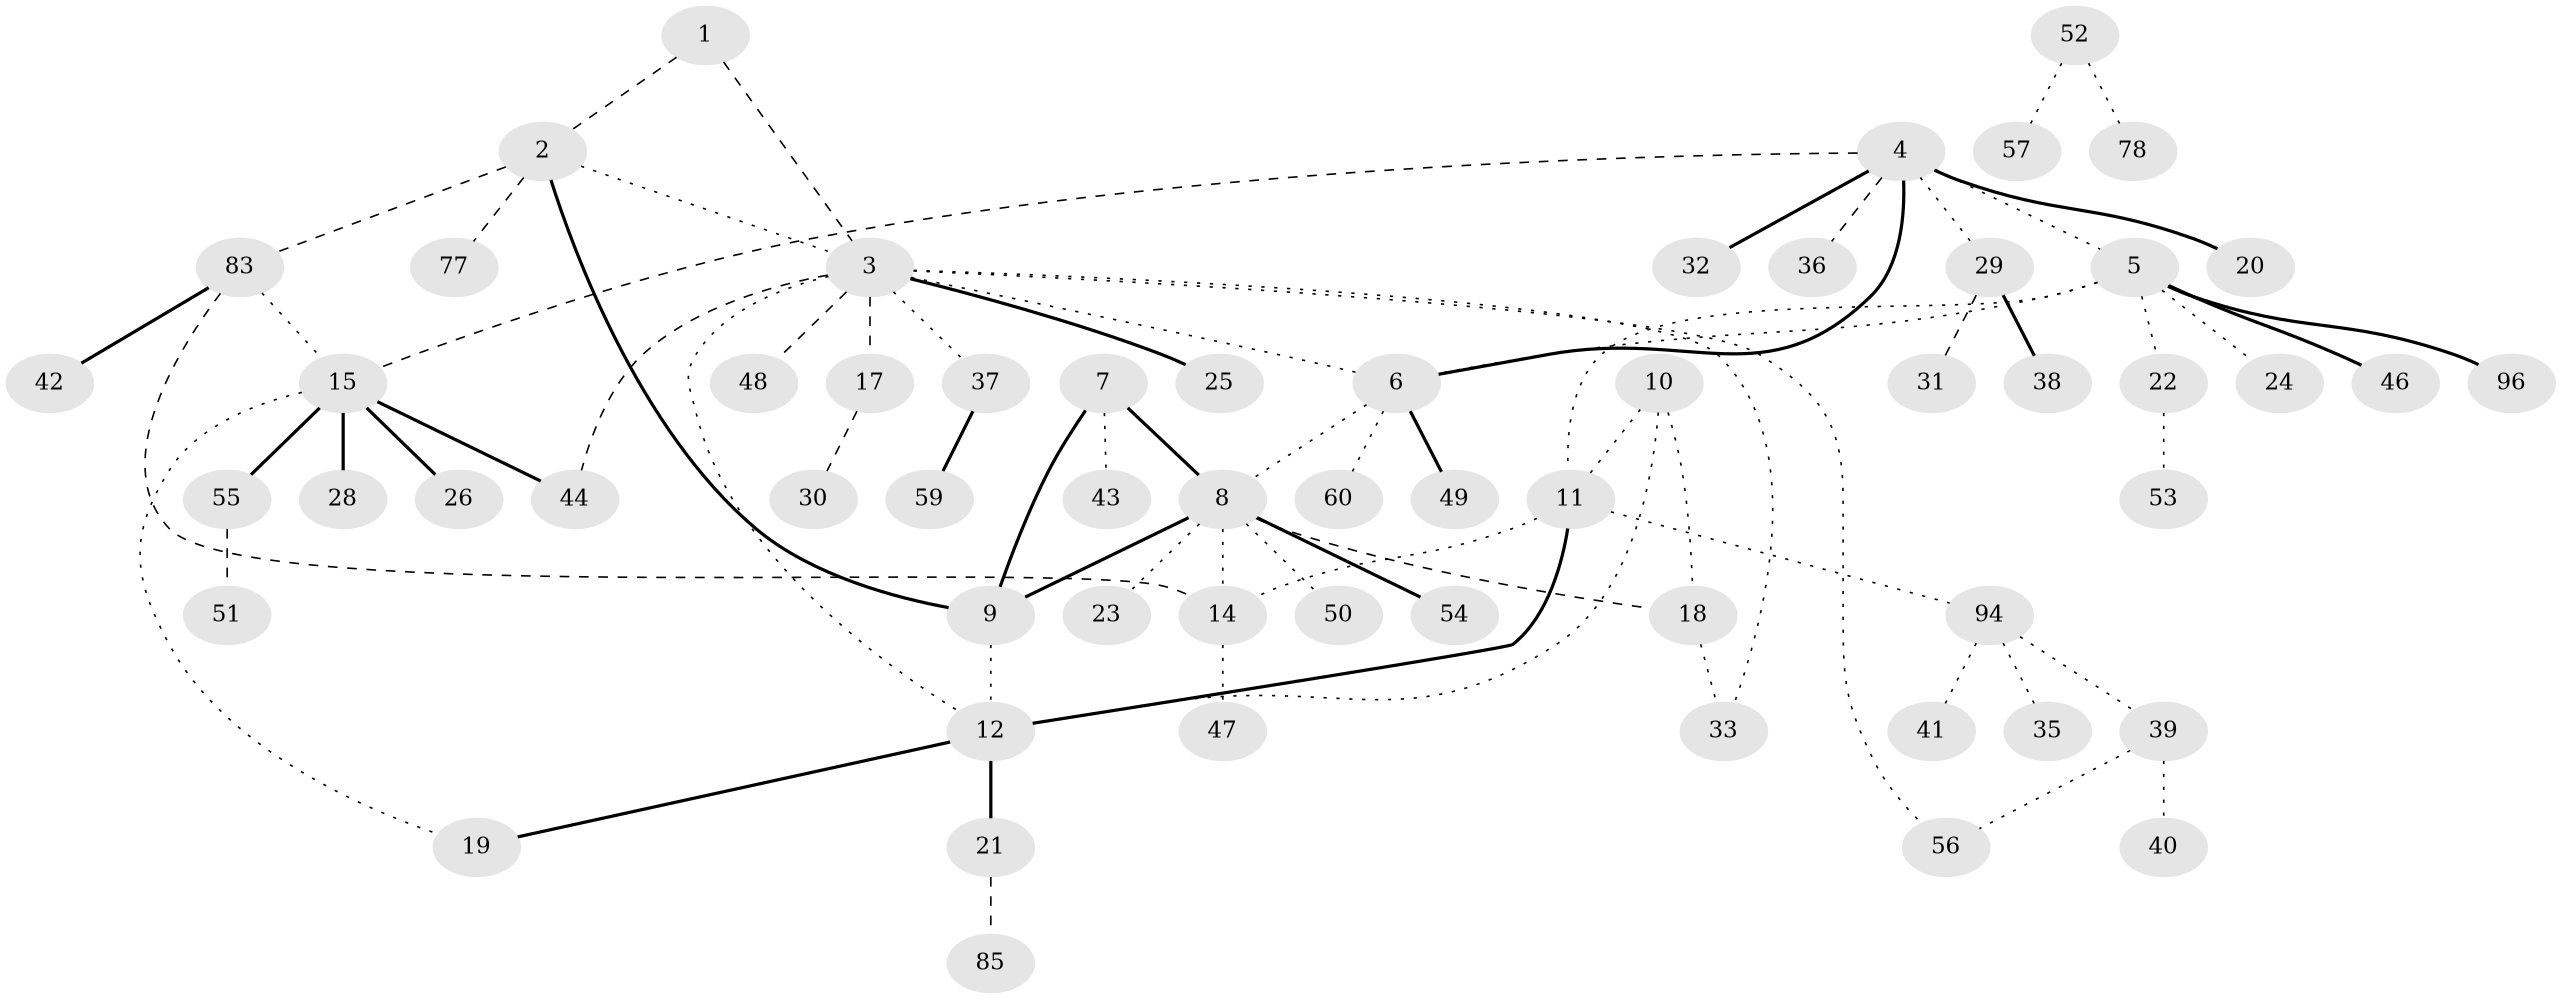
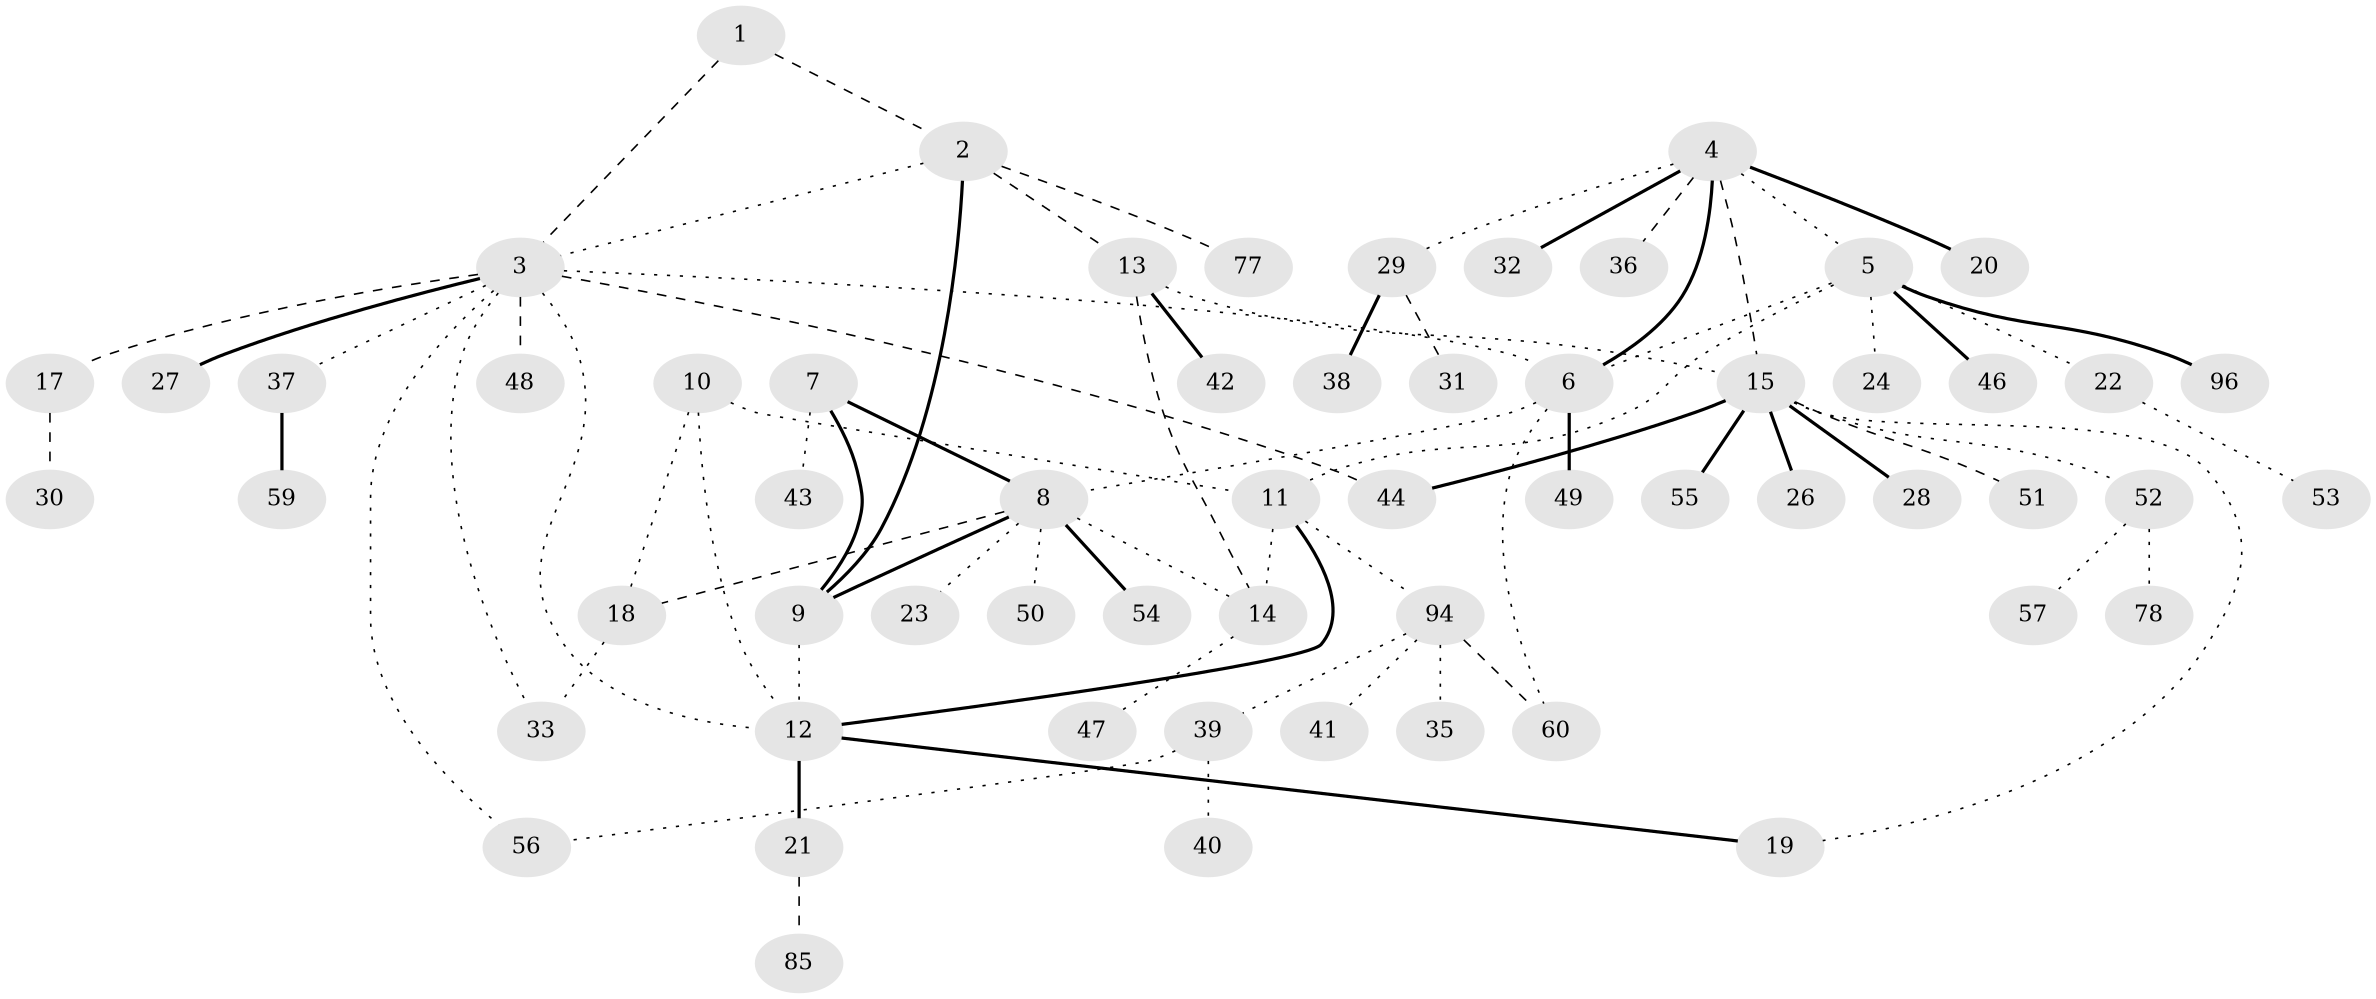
(240, 267) -> (1133, 267)
(1220, 383) -> (166, 383)
none -> (1955, 441)
(227, 563) -> (1907, 445)
none -> (1498, 673)
